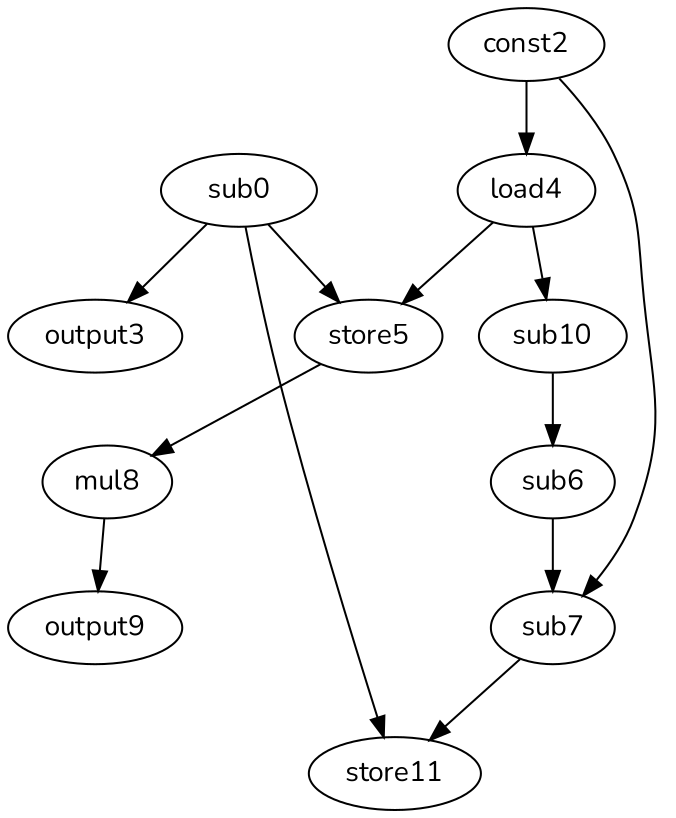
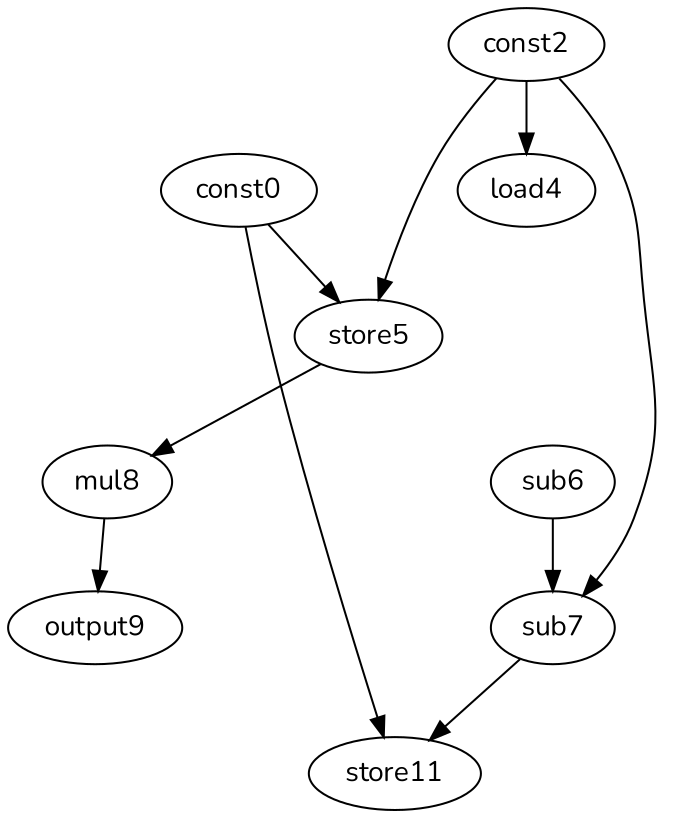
(239, 190) -> (239, 190)
(455, 256) -> (429, 173)
(95, 336) -> none
(553, 336) -> none
